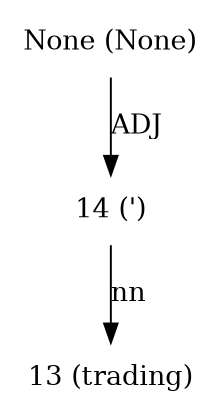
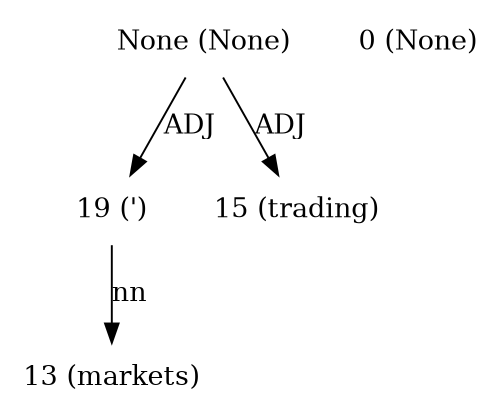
none -> (418, 42)
(111, 210) -> (112, 210)
none -> (297, 210)
(111, 378) -> (112, 378)
